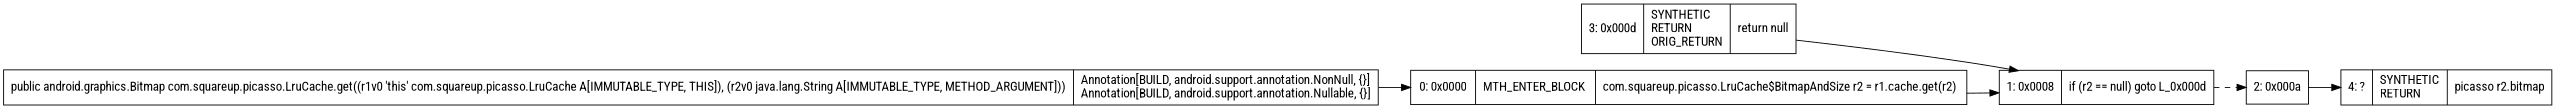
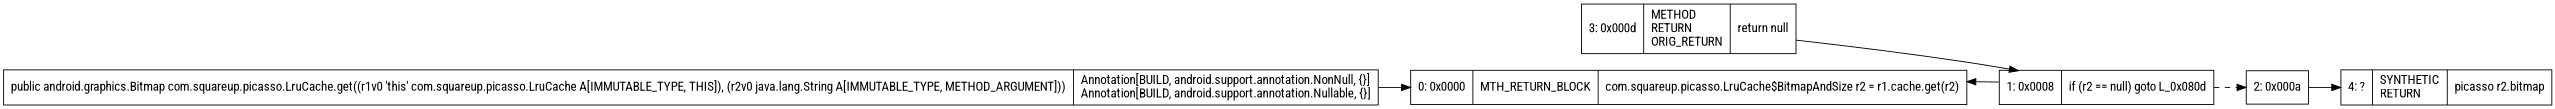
(1681, 15) -> (1674, 15)
(1534, 87) -> (1536, 87)
(2138, 87) -> (2138, 87)
(1978, 93) -> (1988, 82)
